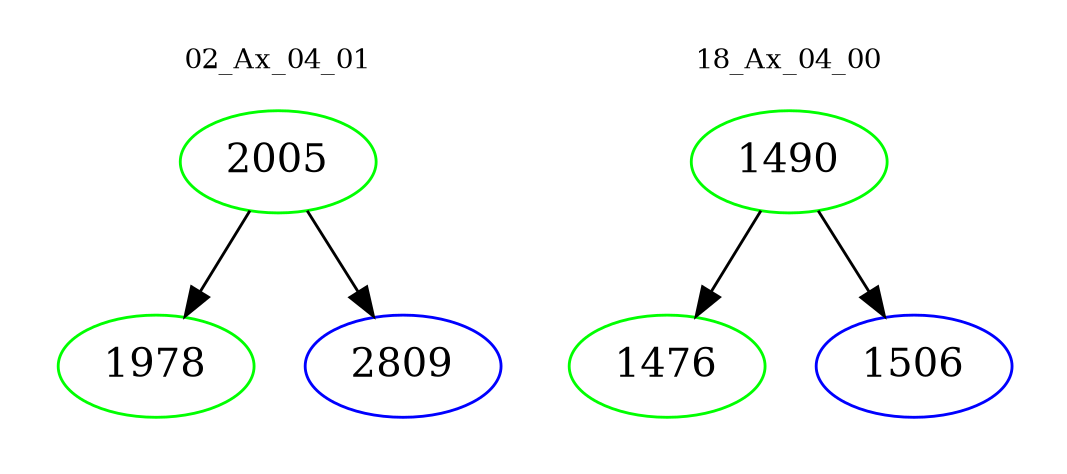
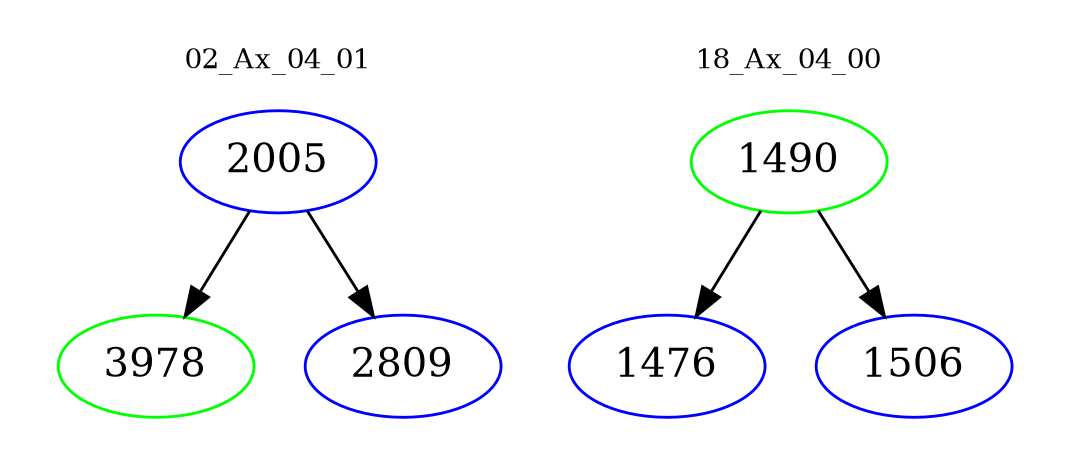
(278, 162) -> (278, 162)
(156, 366) -> (156, 366)
(667, 366) -> (667, 366)
